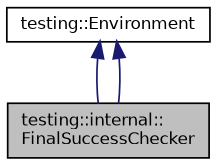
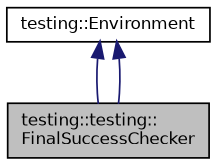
(108, 131) -> (108, 131)
